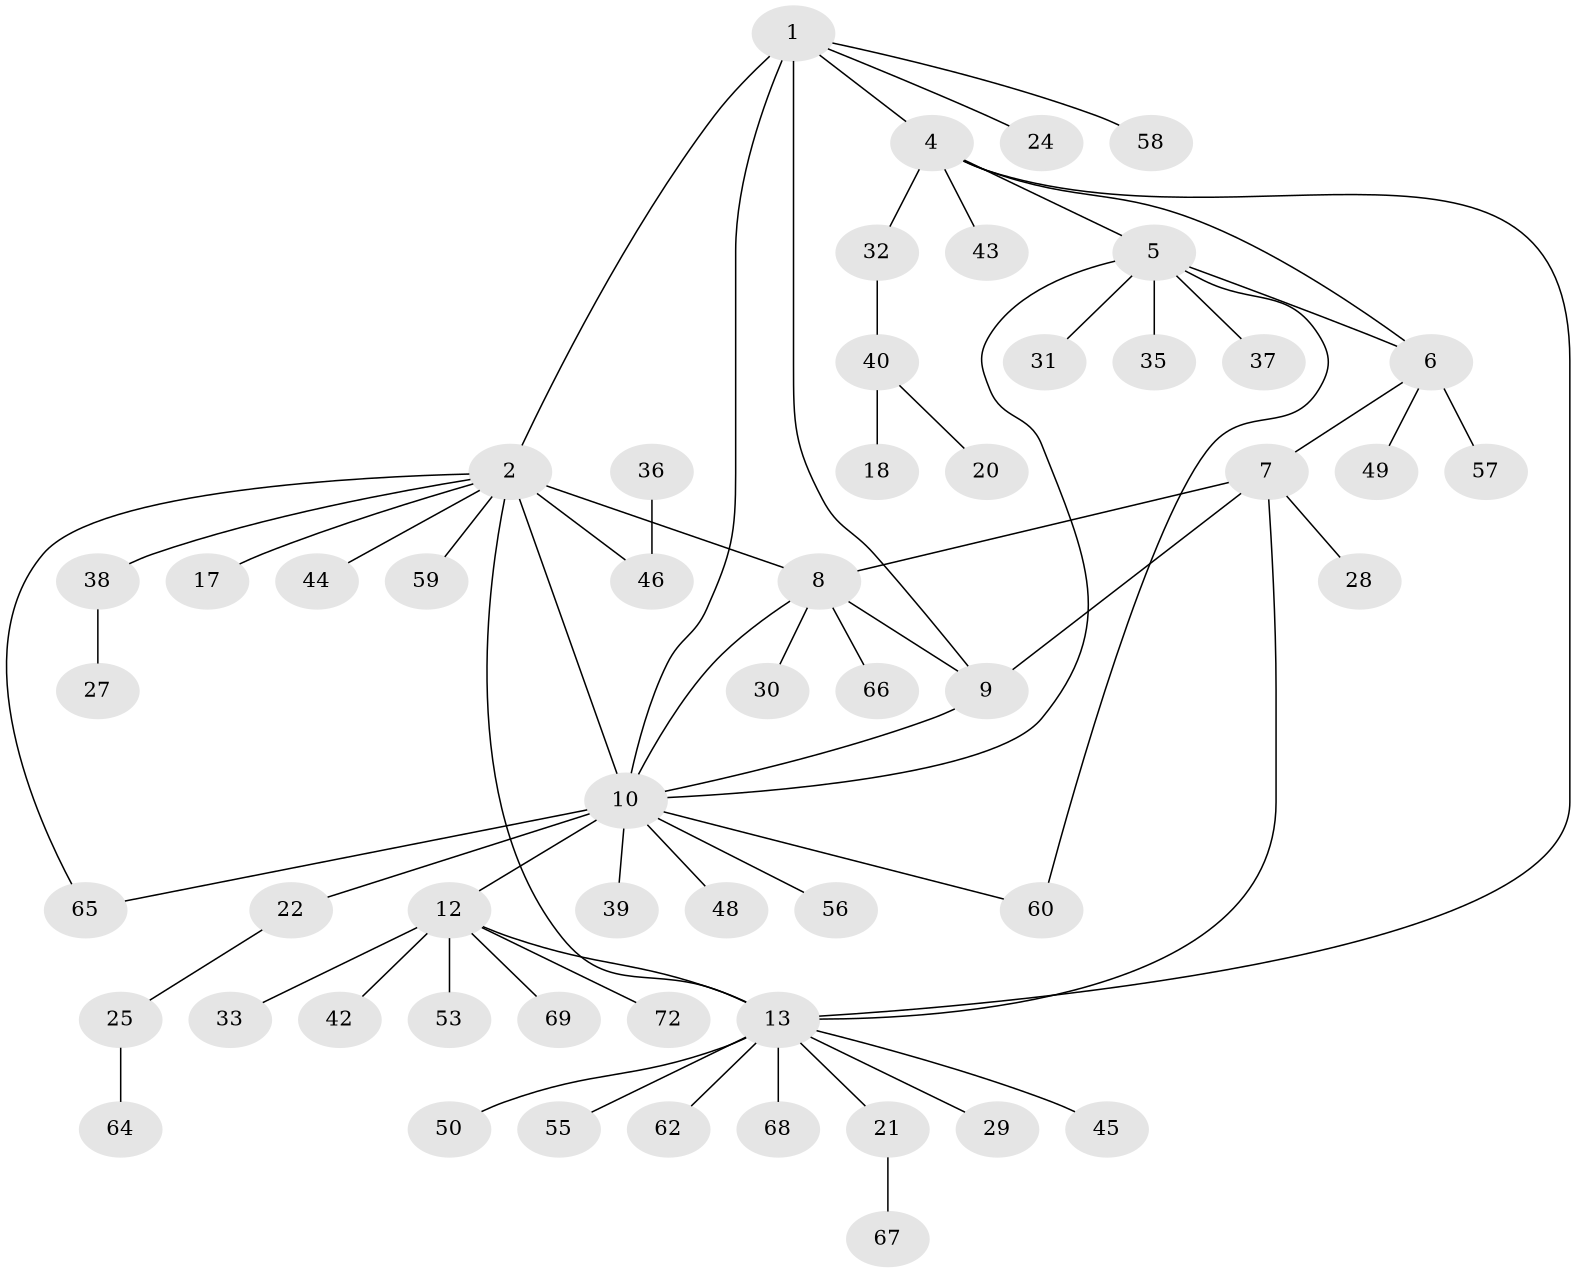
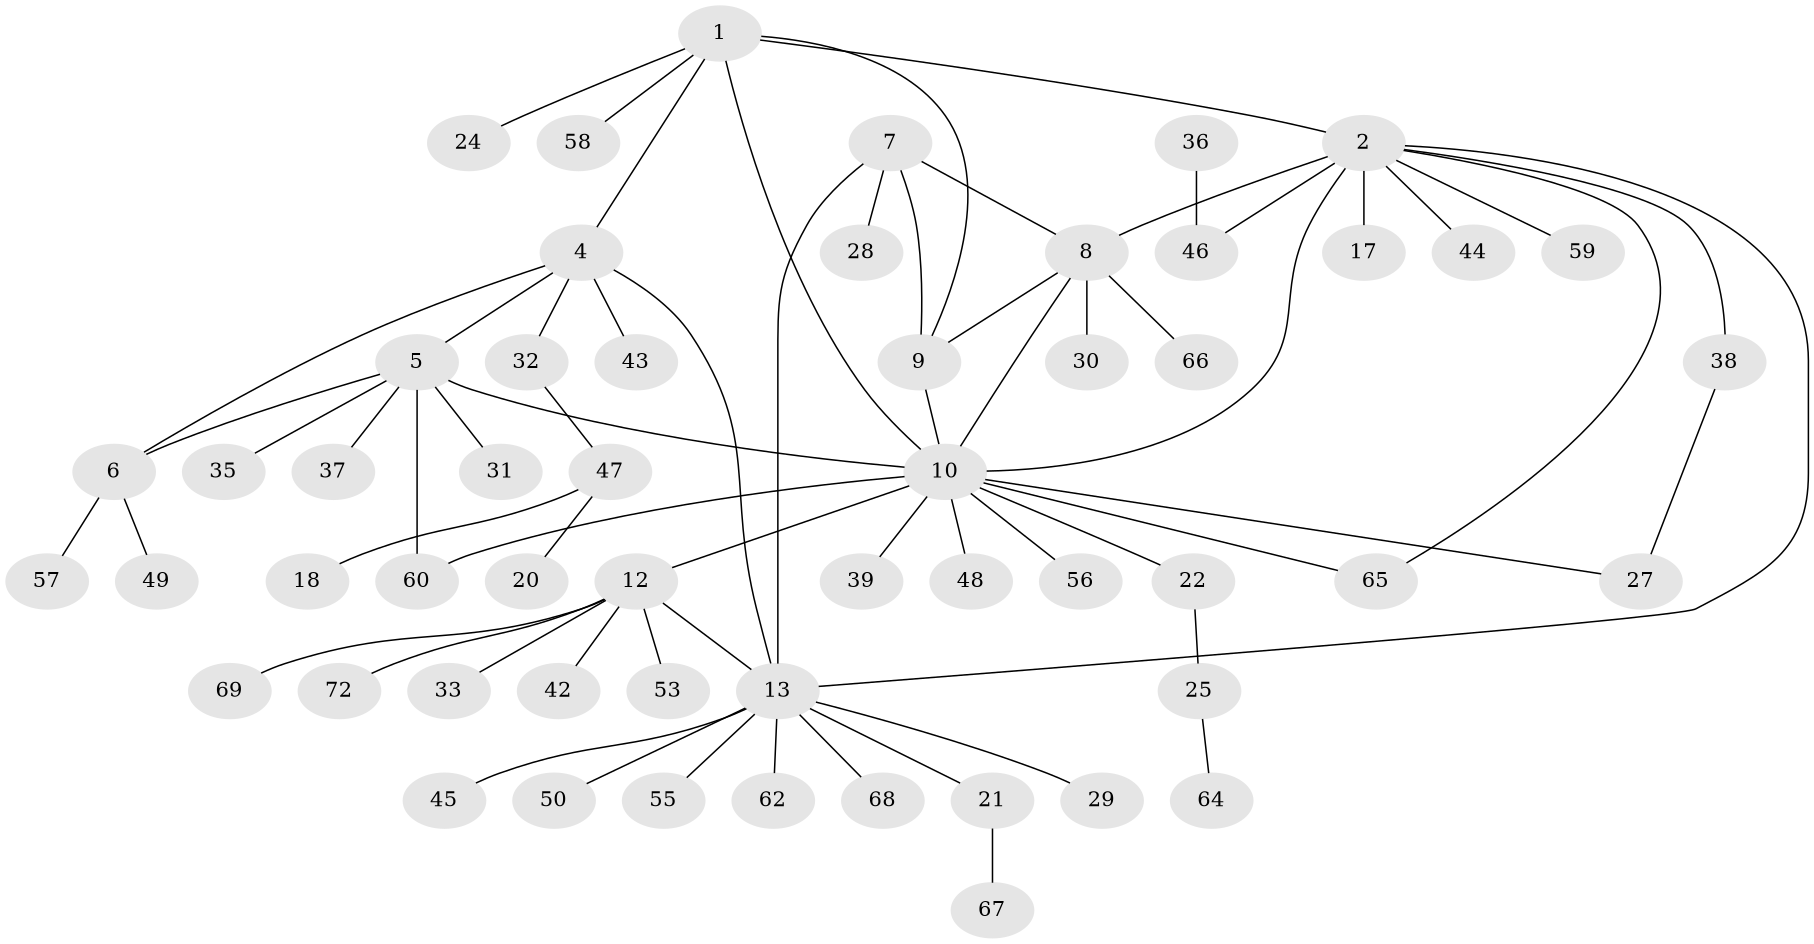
(877, 362) -> (610, 472)
(1349, 417) -> none
none -> (1293, 527)
